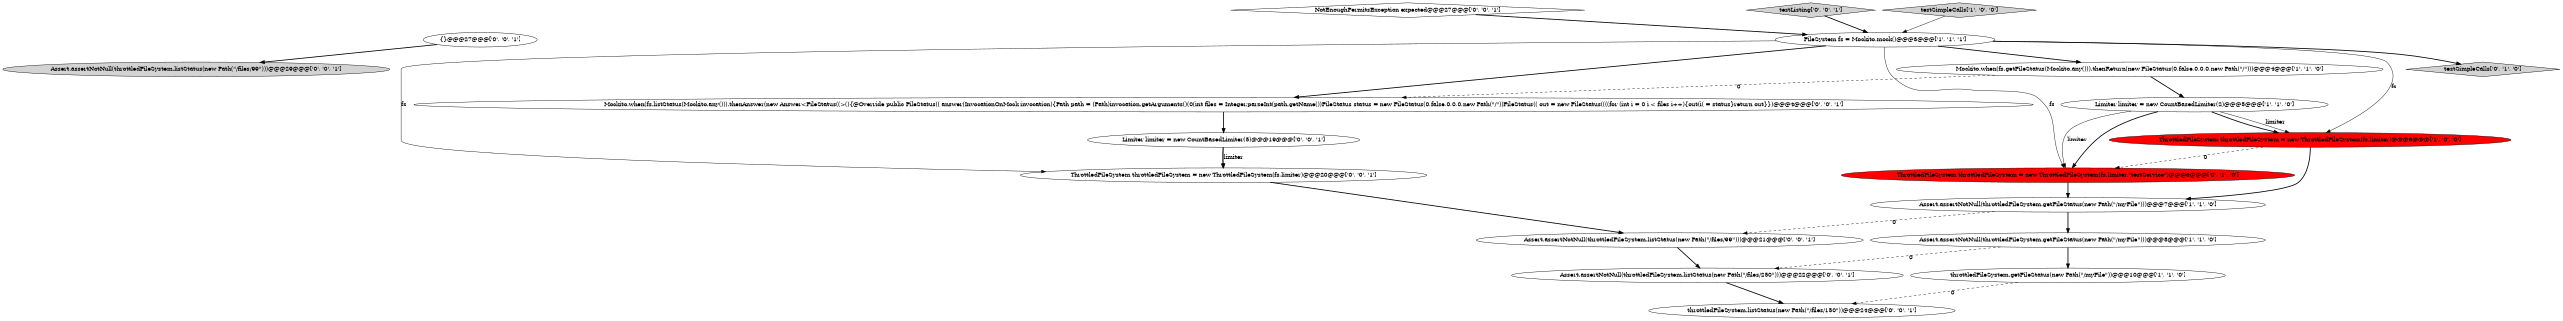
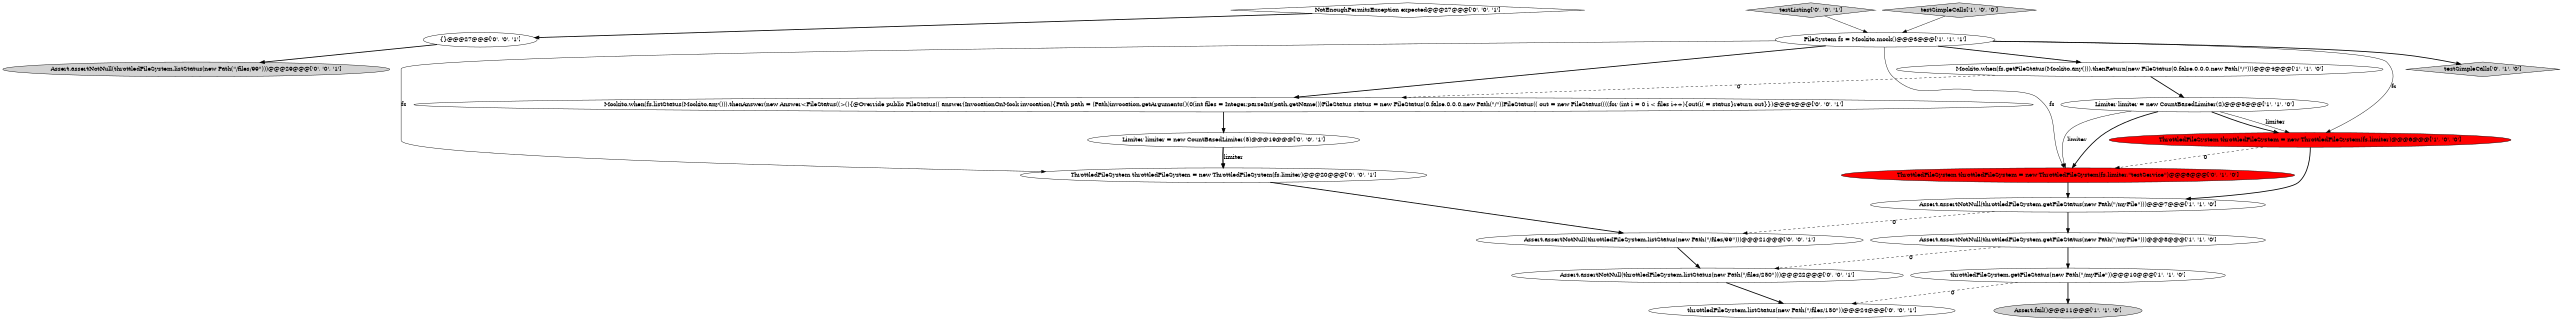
(1844, 23) -> (1844, 23)
(1639, 25) -> (926, 26)
none -> (2068, 311)
